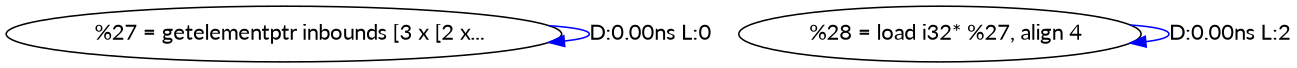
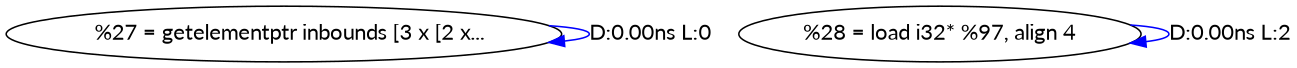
(940, 34) -> (940, 34)
